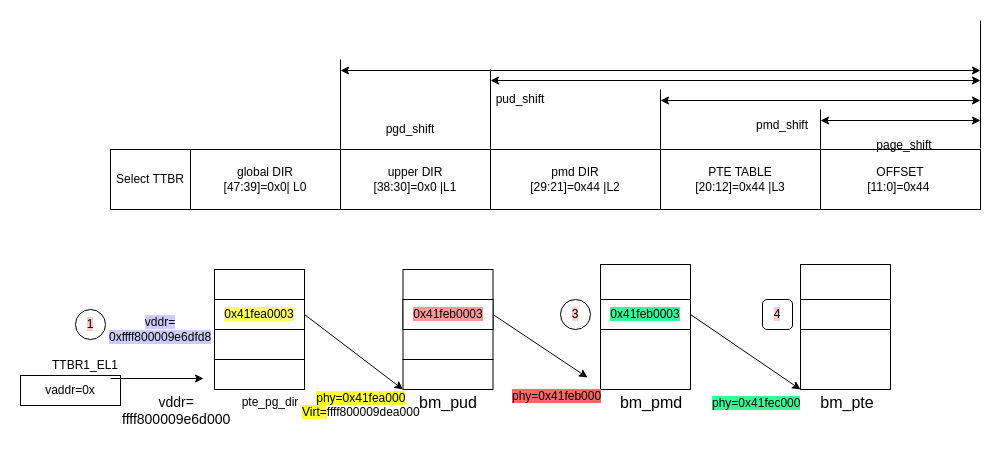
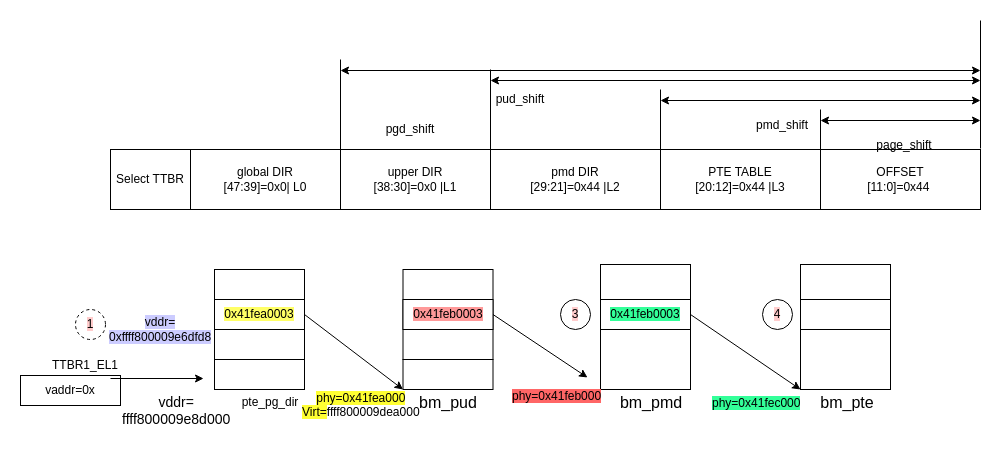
(778, 315) -> (778, 315)
(91, 325) -> (91, 325)
(167, 416) -> (167, 416)
